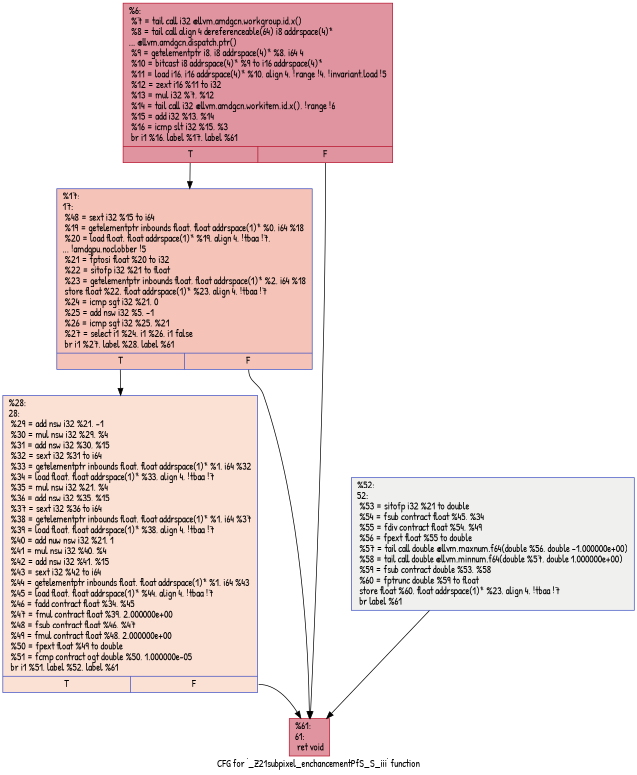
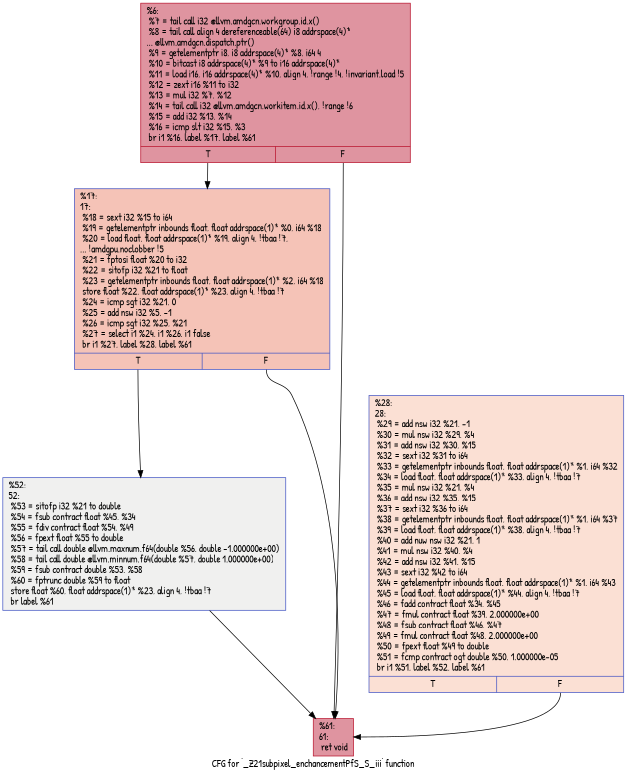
(109, 218) -> (126, 218)
(120, 379) -> (139, 420)
